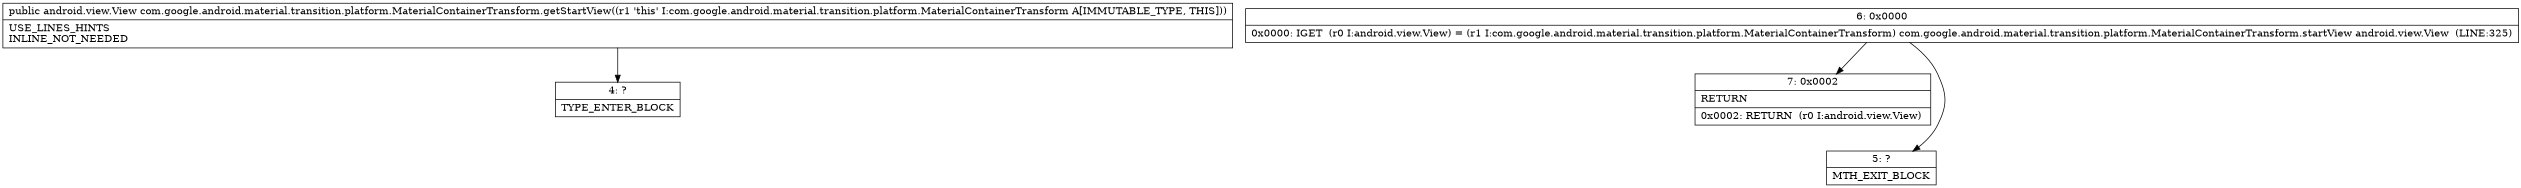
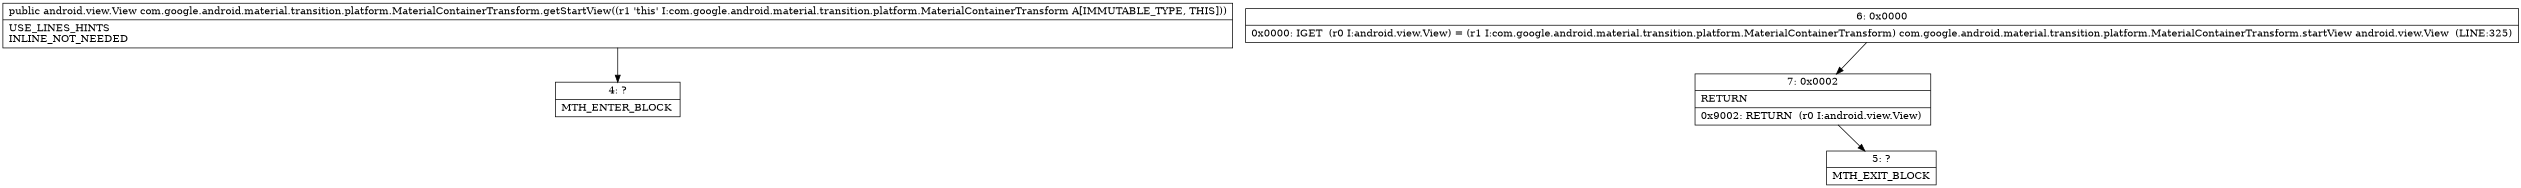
(1944, 93) -> (1849, 135)
(618, 108) -> (617, 108)
(1813, 116) -> (1813, 116)
